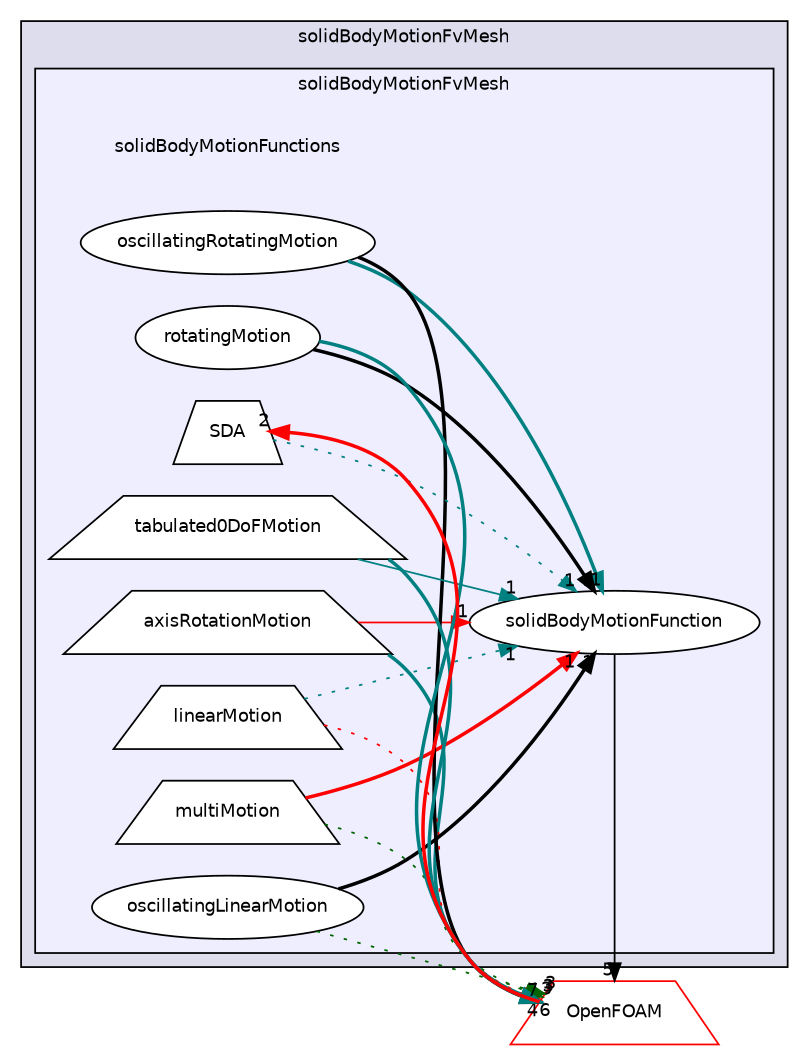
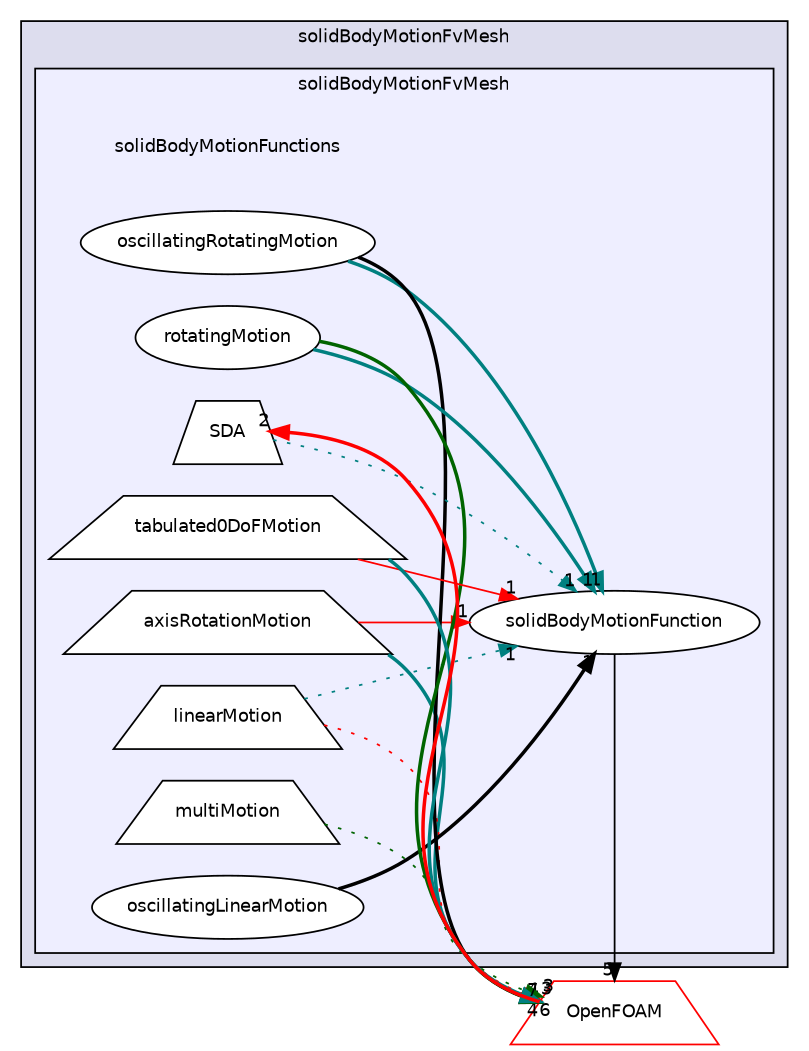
(470, 436) -> (470, 436)
(462, 560) -> (462, 560)
(429, 577) -> (429, 577)
(461, 736) -> none
(422, 960) -> none
